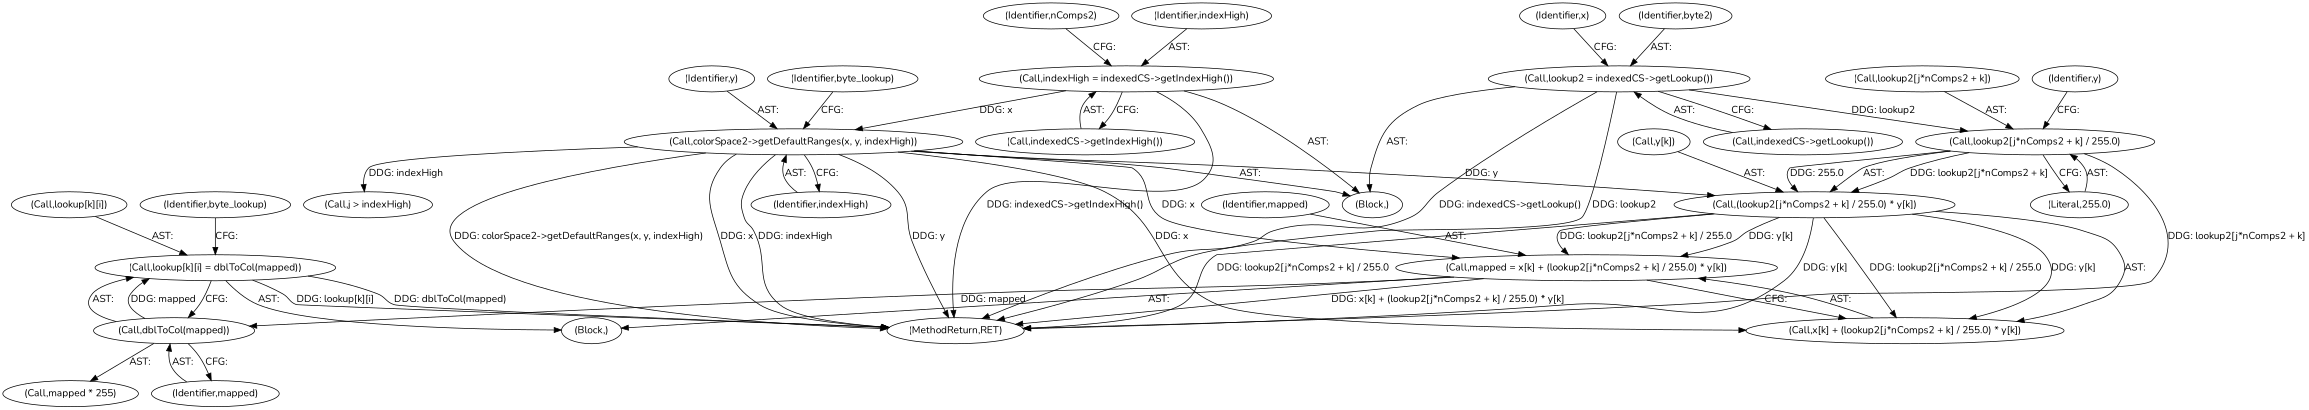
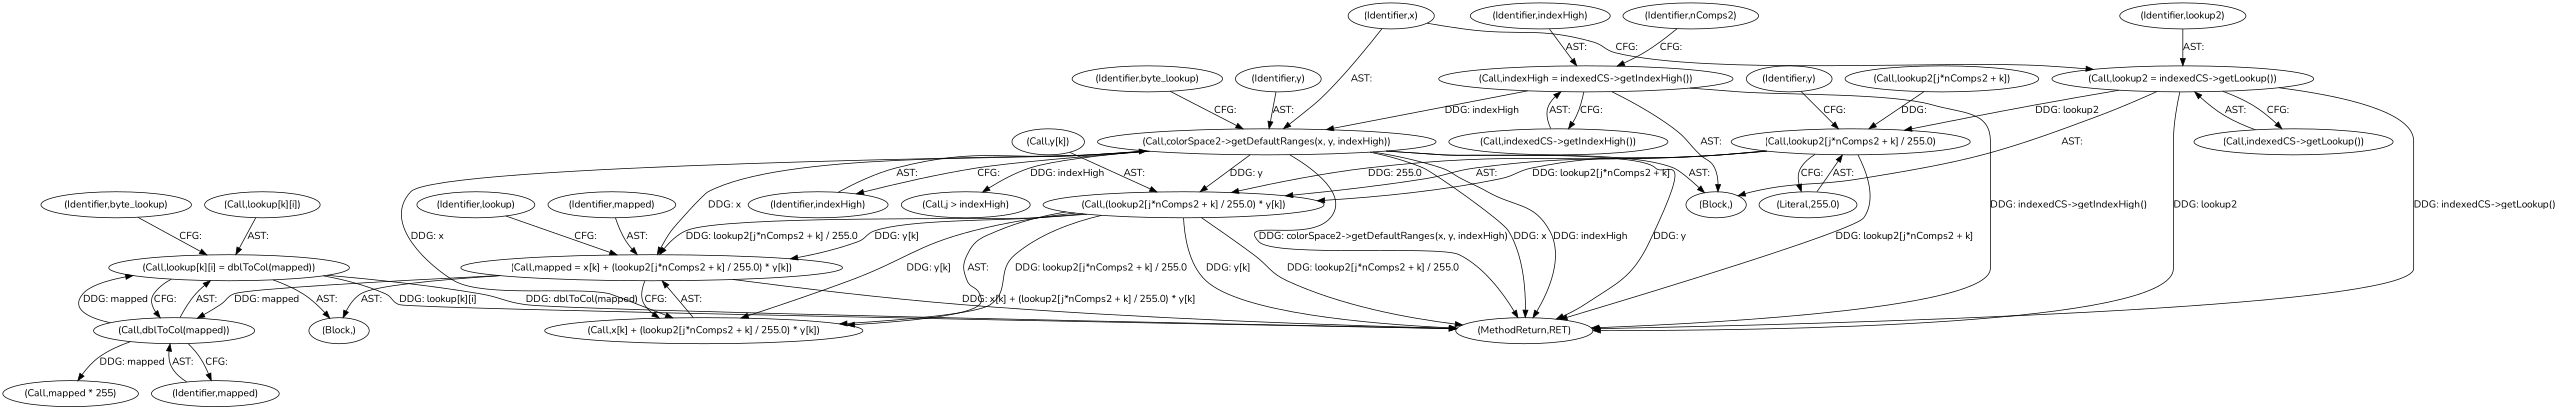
(1676, 16) -> (2183, 16)
none -> (1339, 80)
(996, 110) -> (1482, 110)
(1998, 110) -> (1915, 110)
none -> (476, 205)
(142, 362) -> (132, 362)
